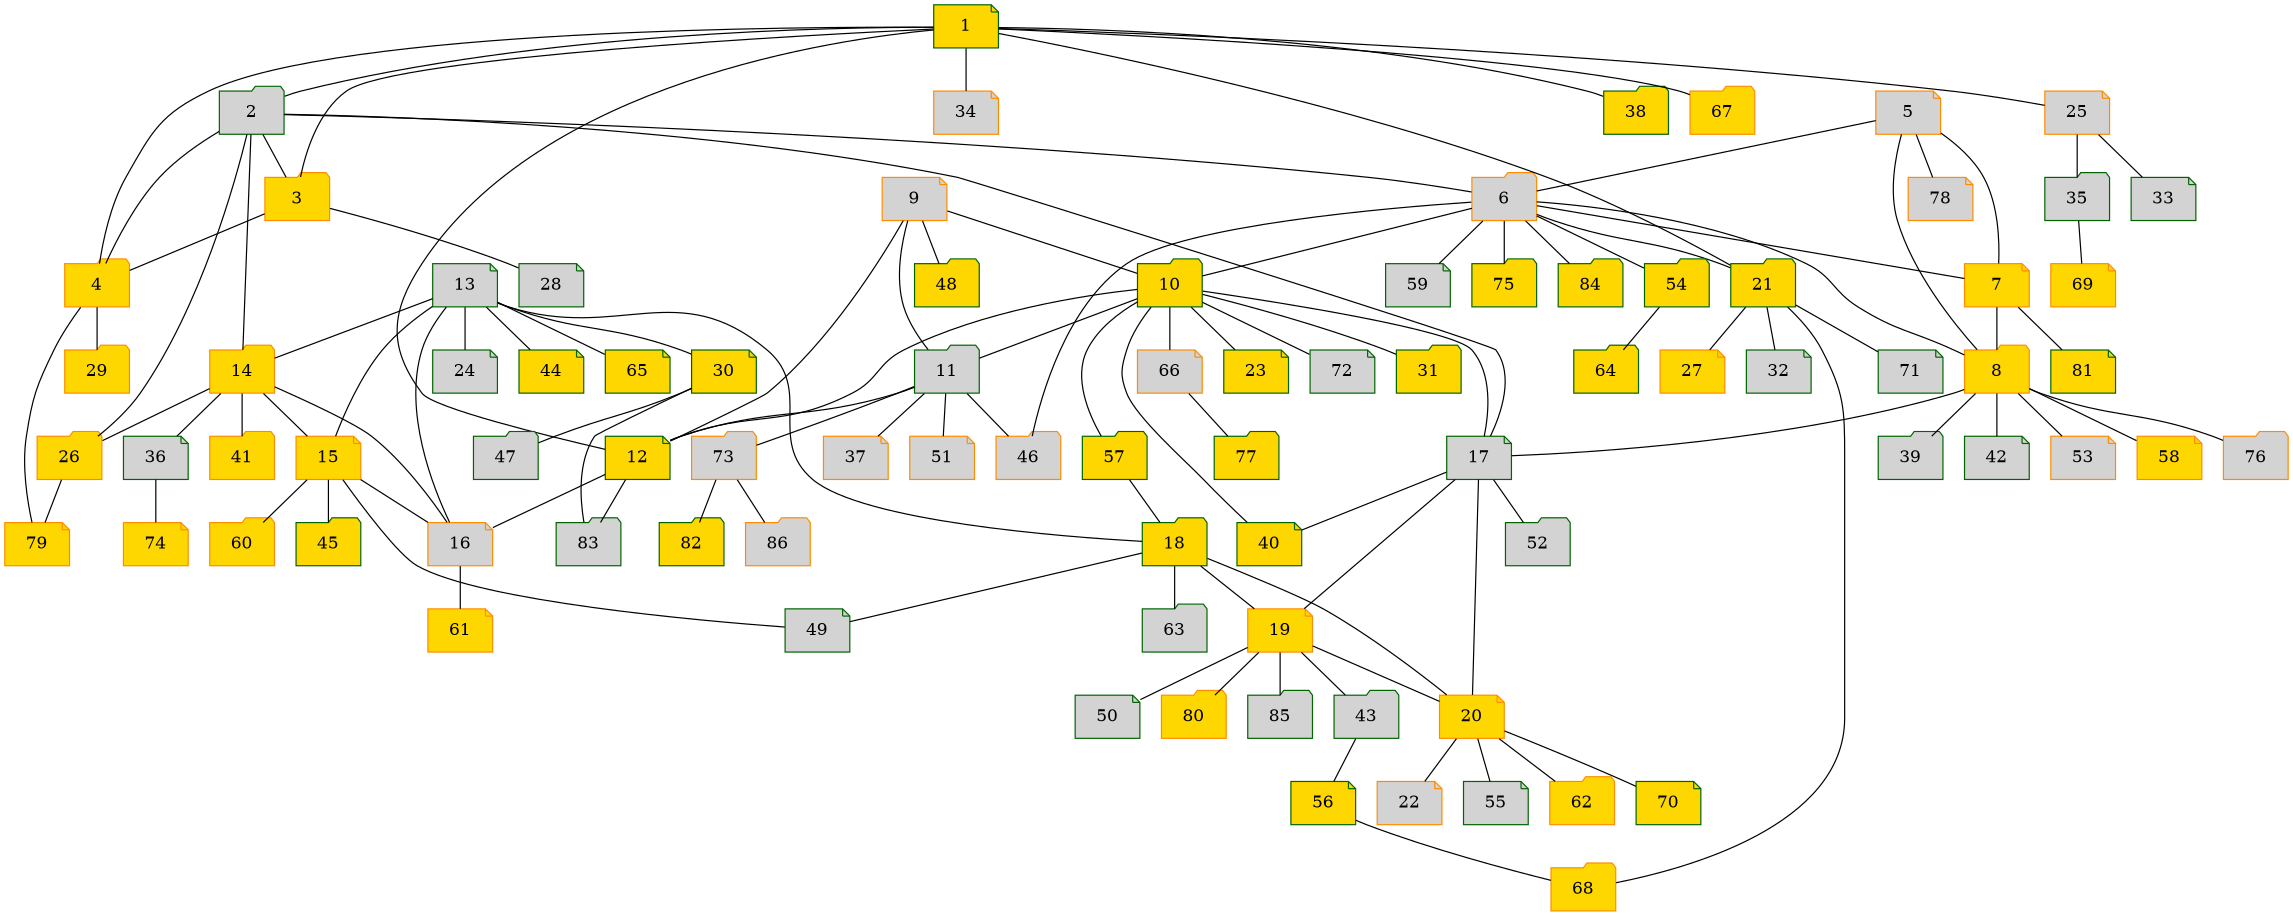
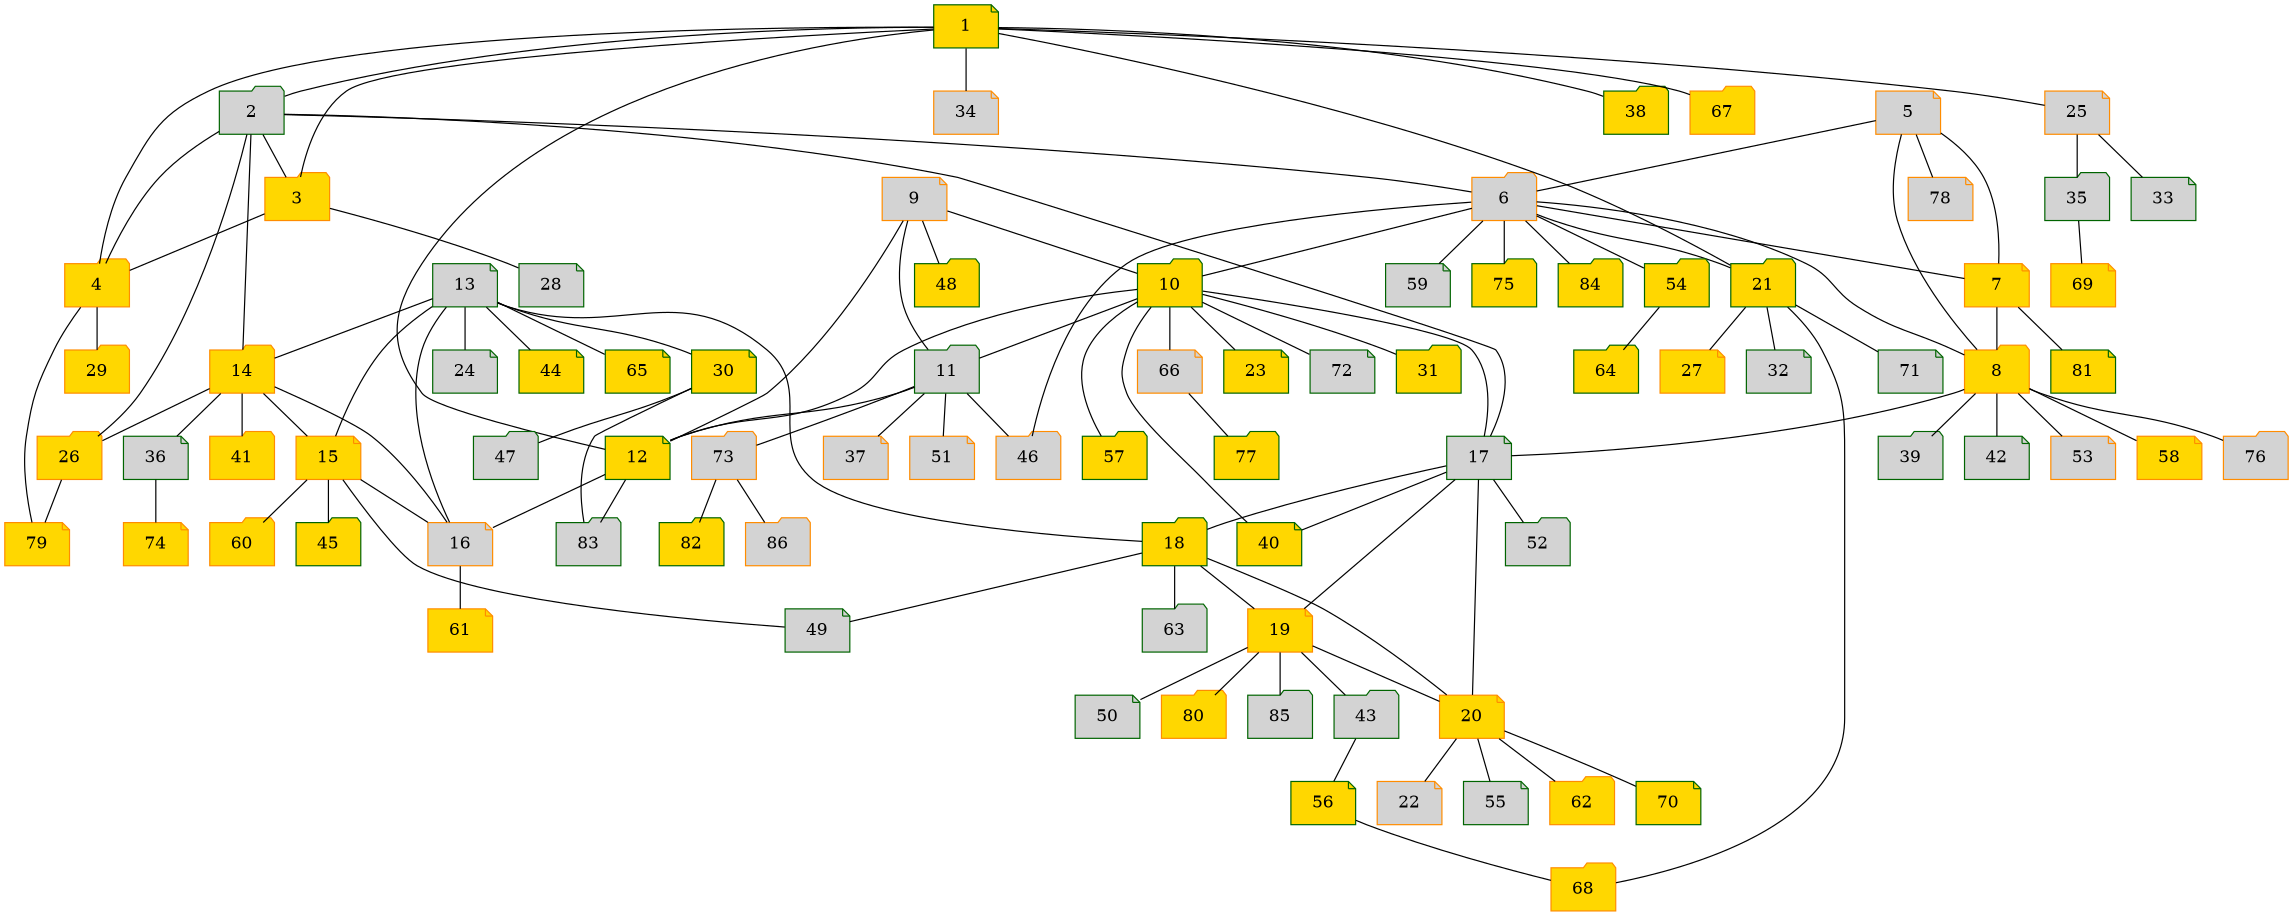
(1145, 501) -> (1326, 494)
